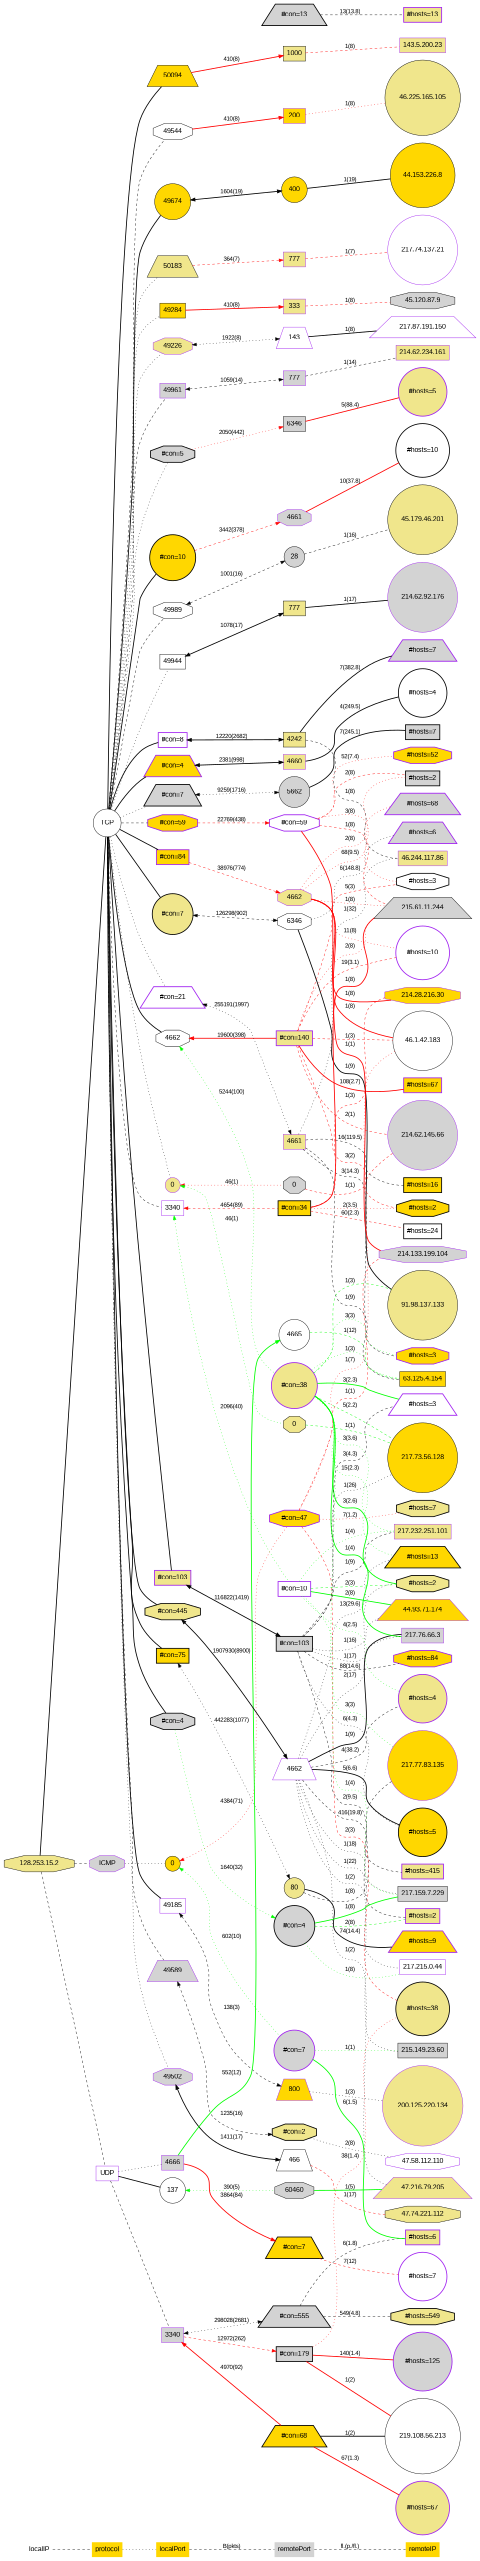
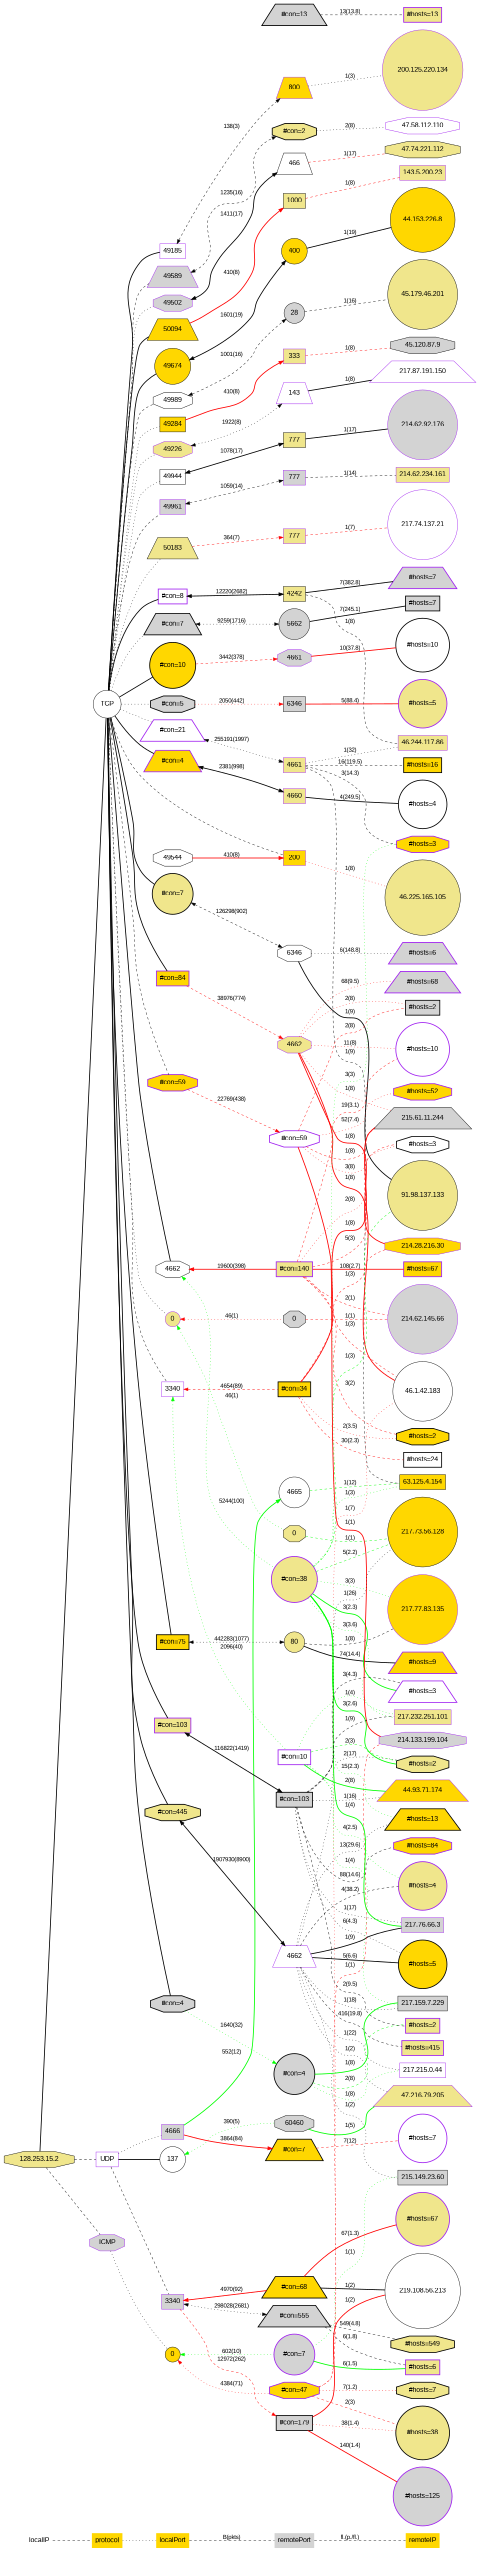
(232, 192) -> (232, 315)
(132, 471) -> (179, 807)
(350, 1213) -> (350, 1441)
